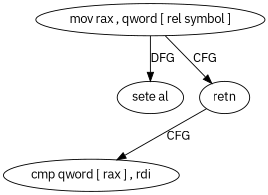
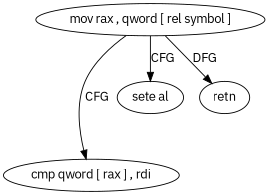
(163, 59) -> (163, 59)
(205, 59) -> (205, 59)
(166, 132) -> (84, 85)
